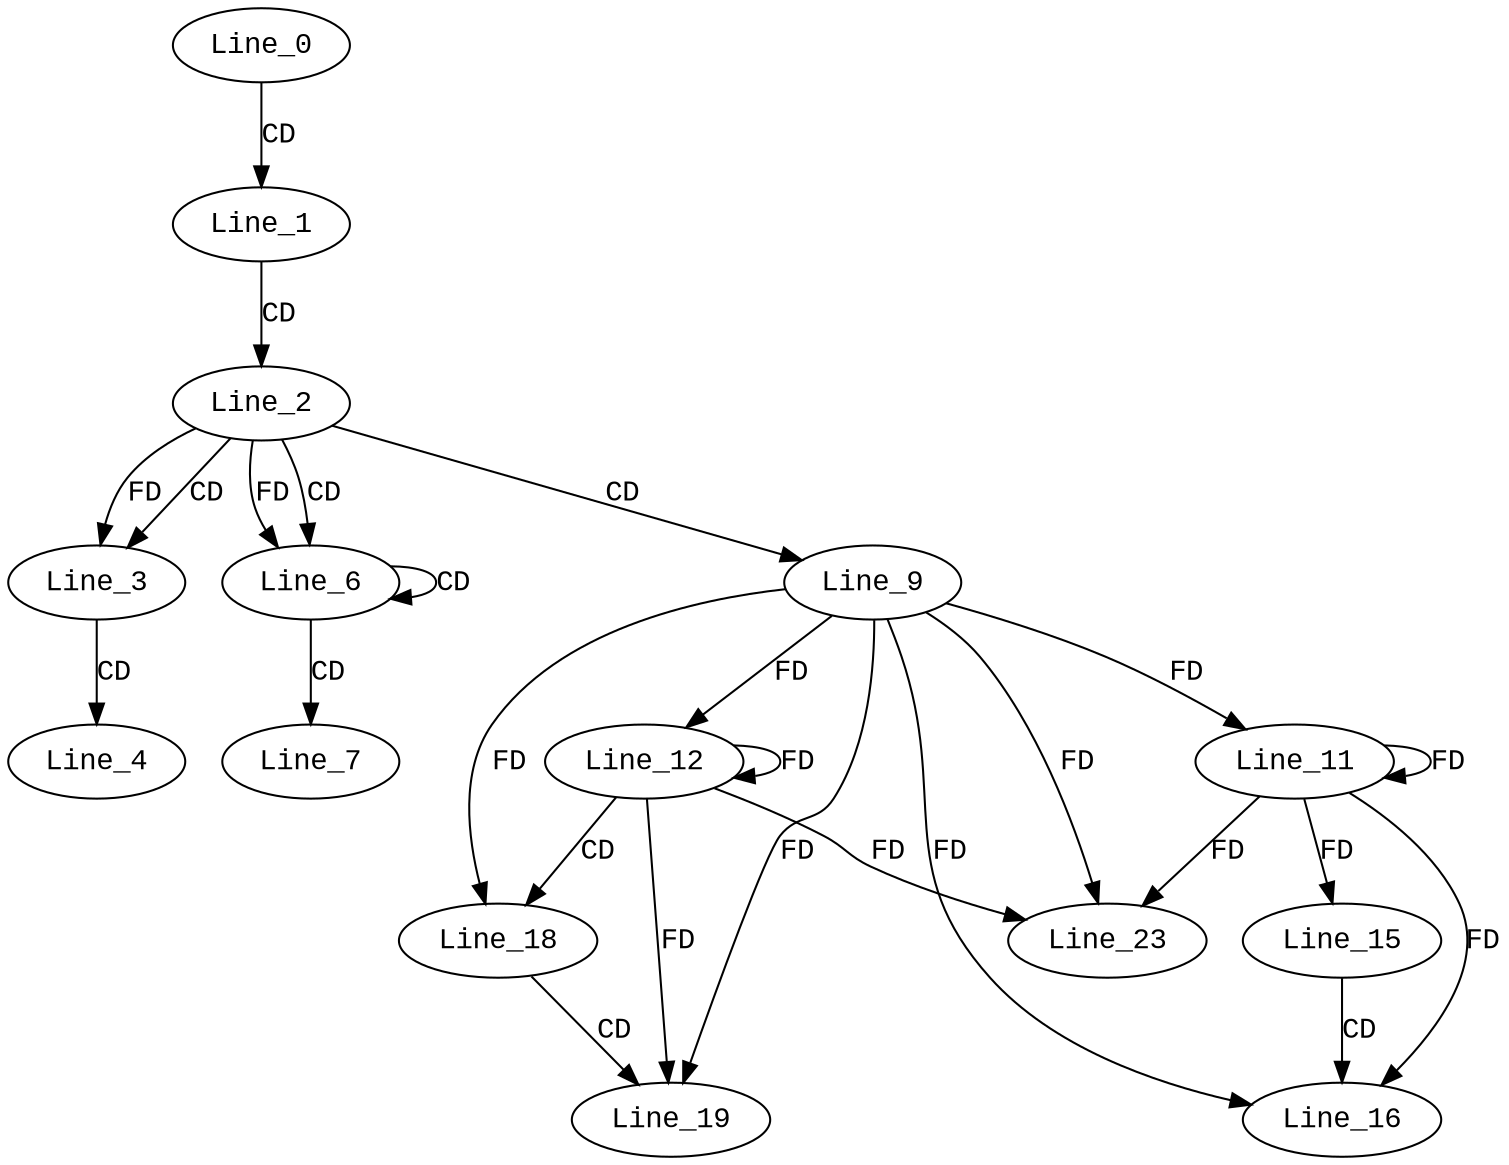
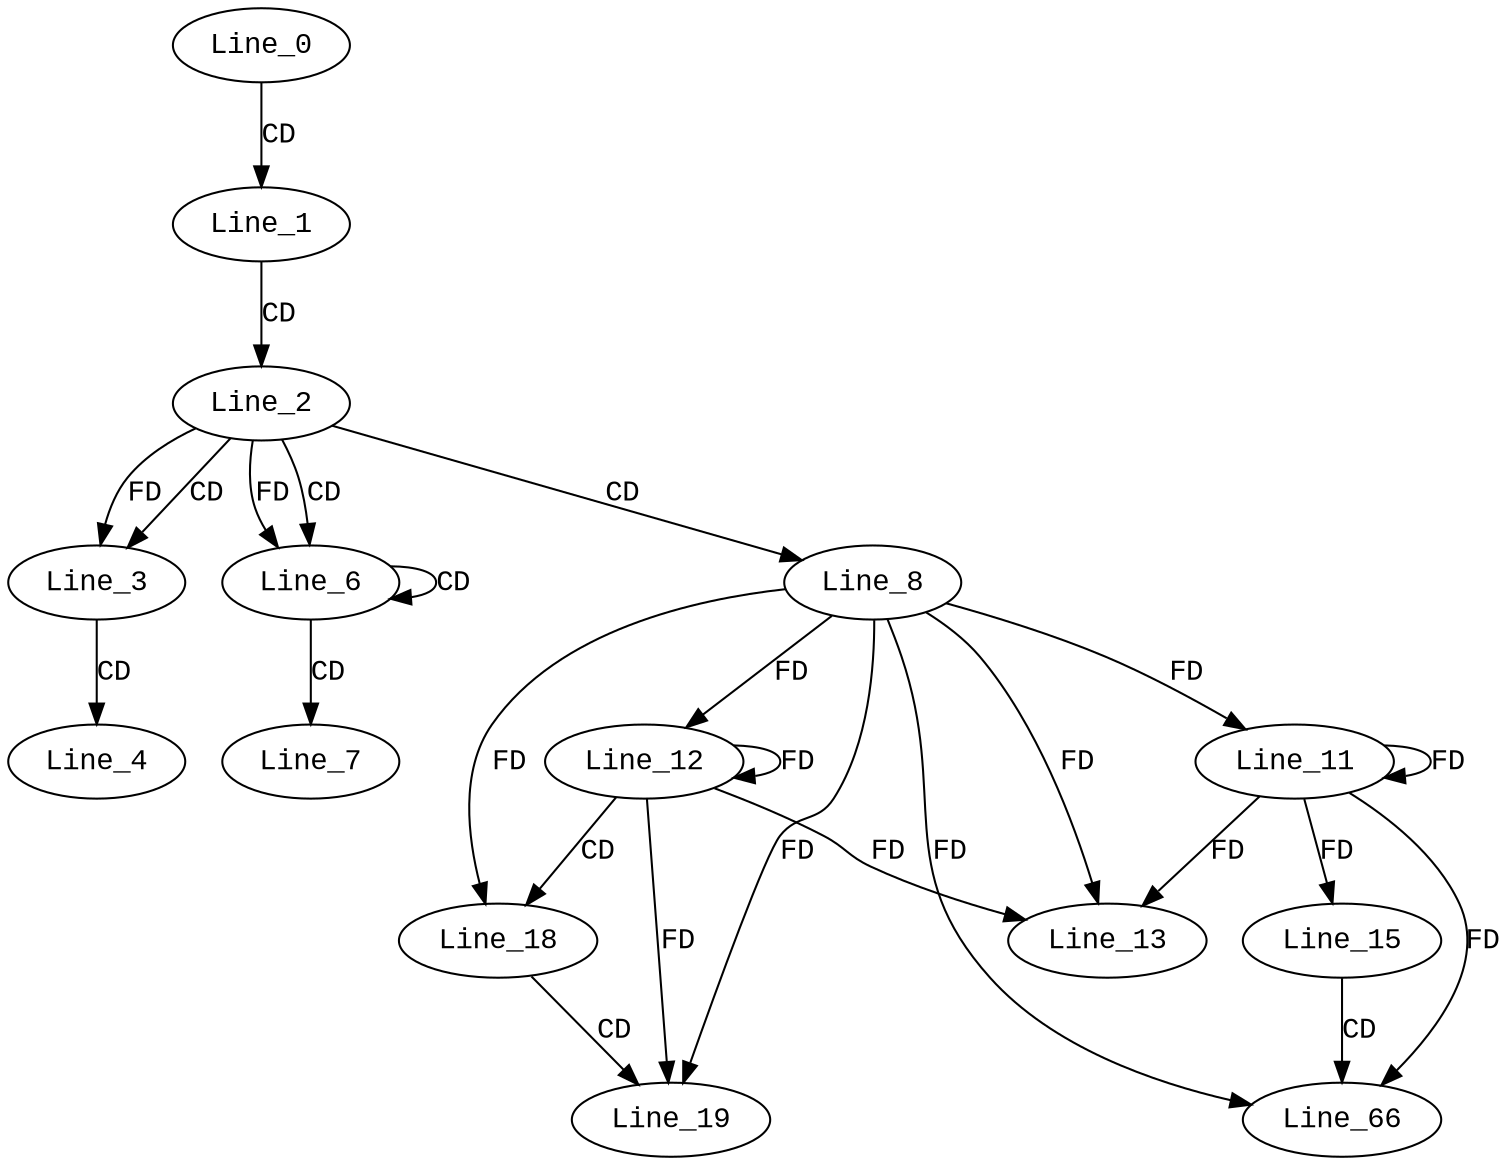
(873, 583) -> (873, 583)
(1107, 941) -> (1107, 941)
(1342, 1120) -> (1342, 1120)
